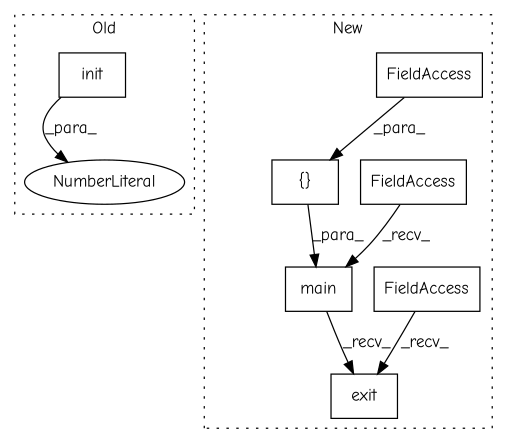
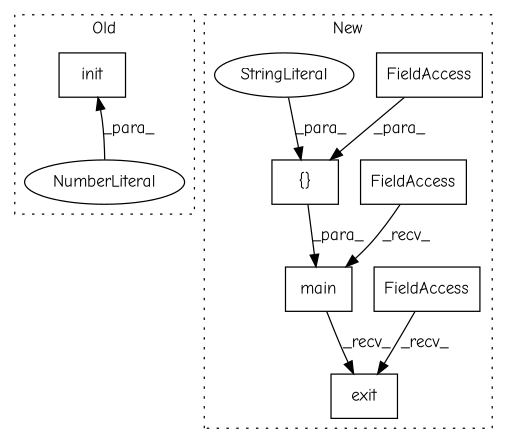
none -> (284, 75)
(43, 125) -> (104, 135)
